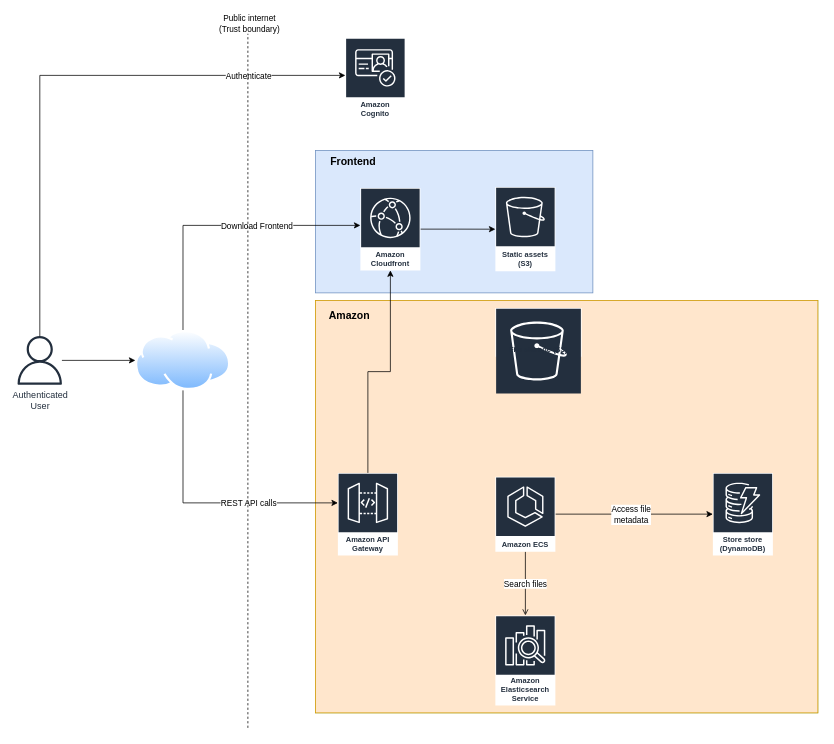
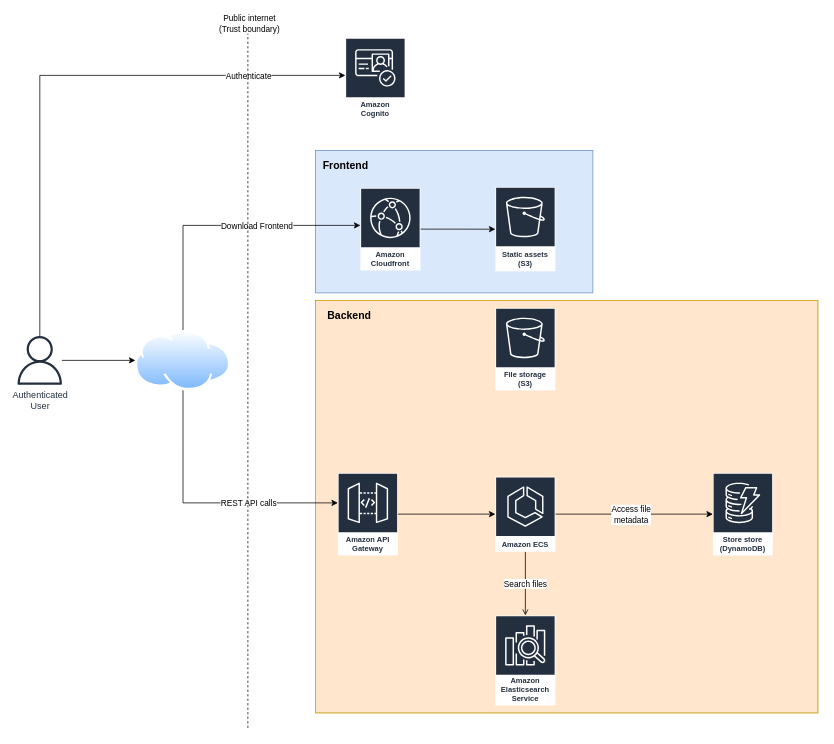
(353, 162) -> (345, 165)
(350, 315) -> (350, 315)
(539, 332) -> (525, 349)
(390, 335) -> (489, 514)
